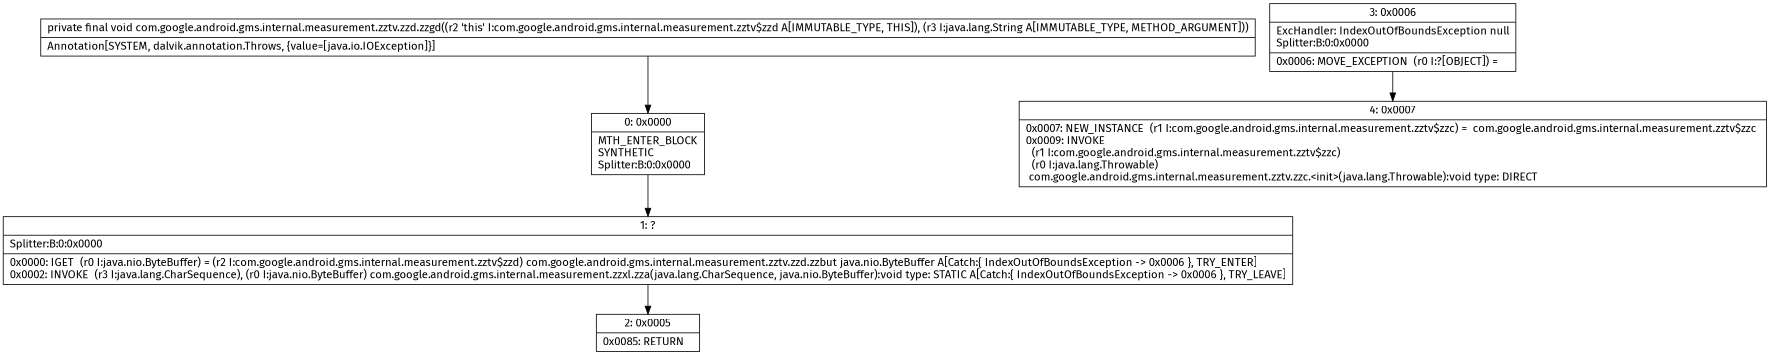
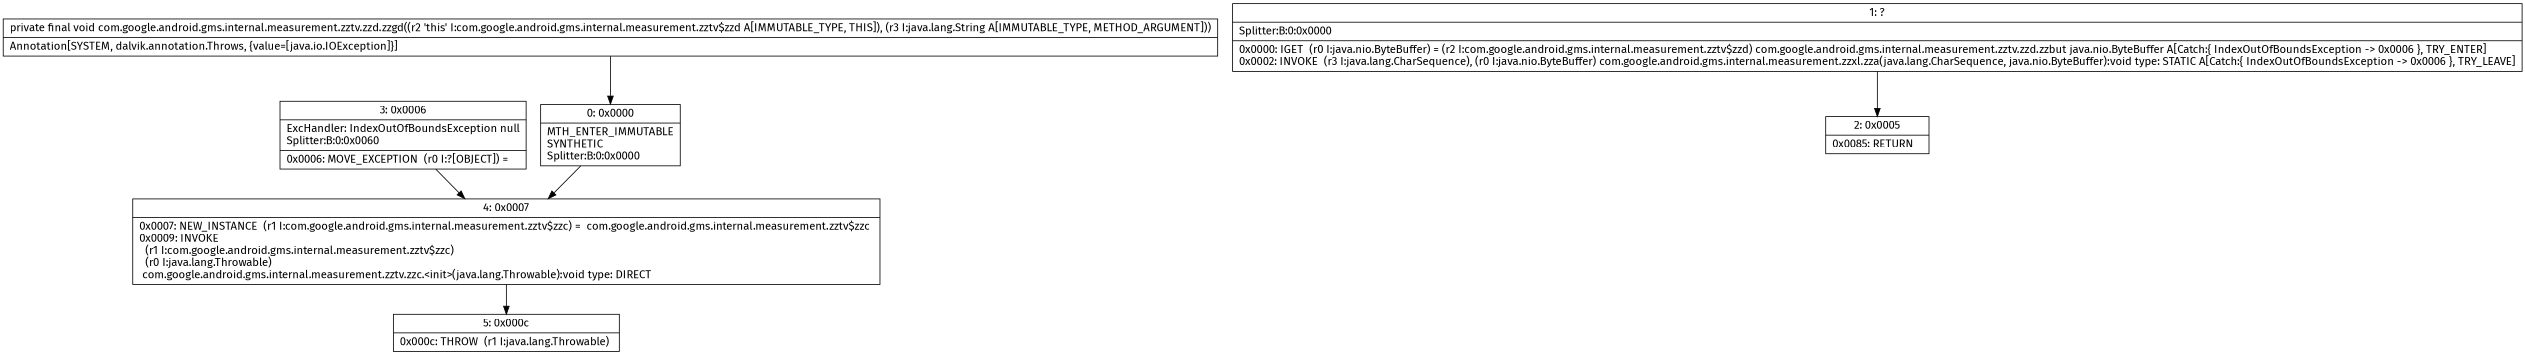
(1323, 43) -> (333, 141)
(648, 141) -> (610, 132)
(648, 191) -> (567, 179)
none -> (506, 333)
